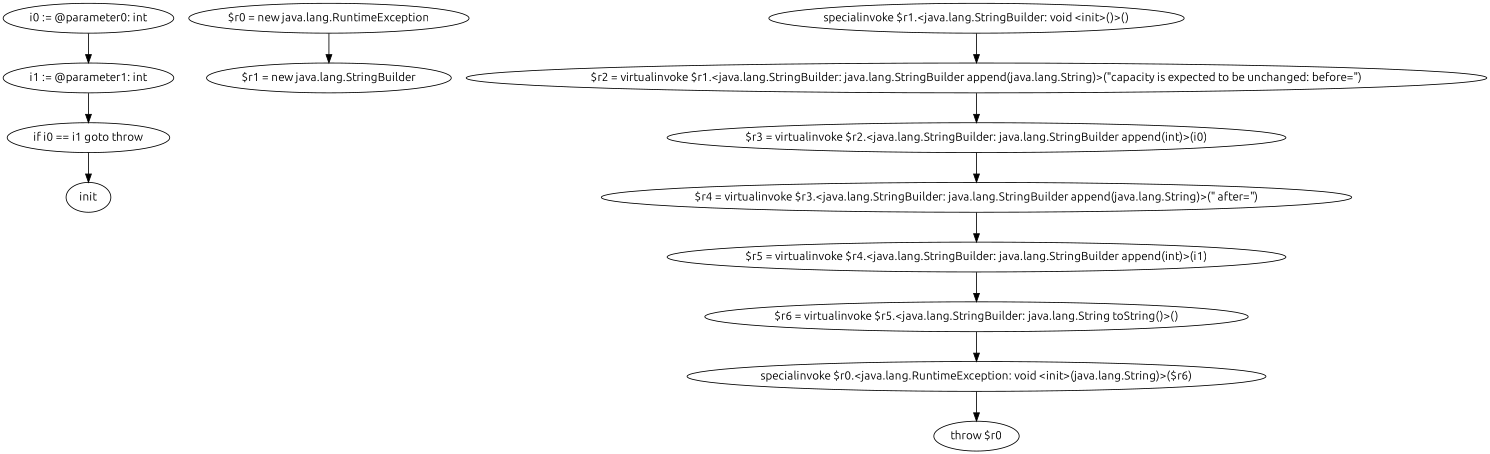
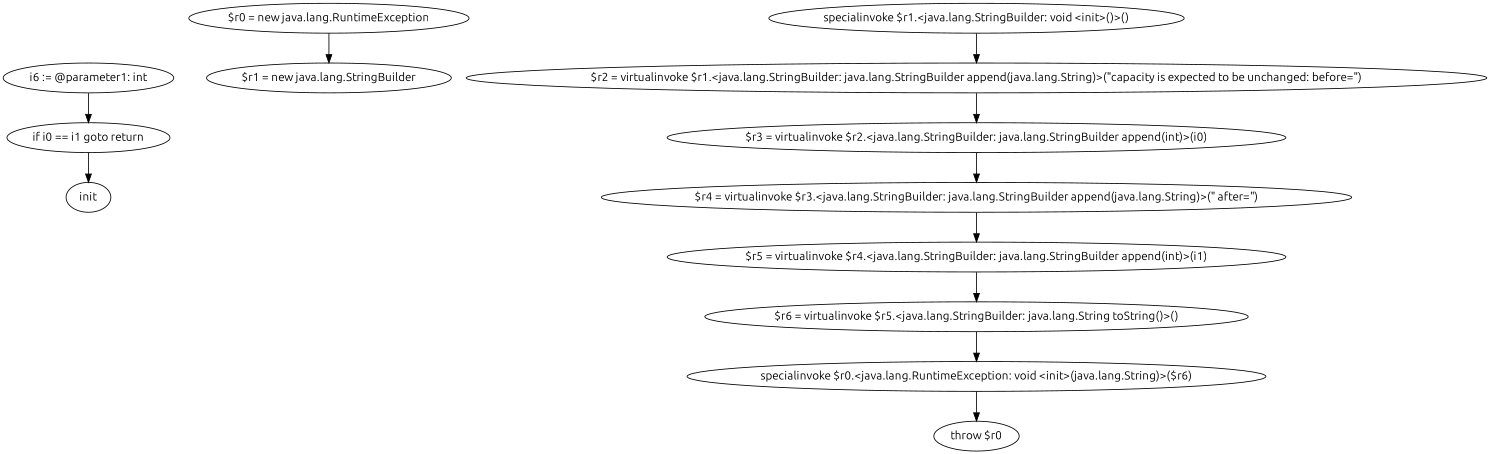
(88, 18) -> none
(88, 78) -> (88, 78)
(88, 138) -> (88, 138)
